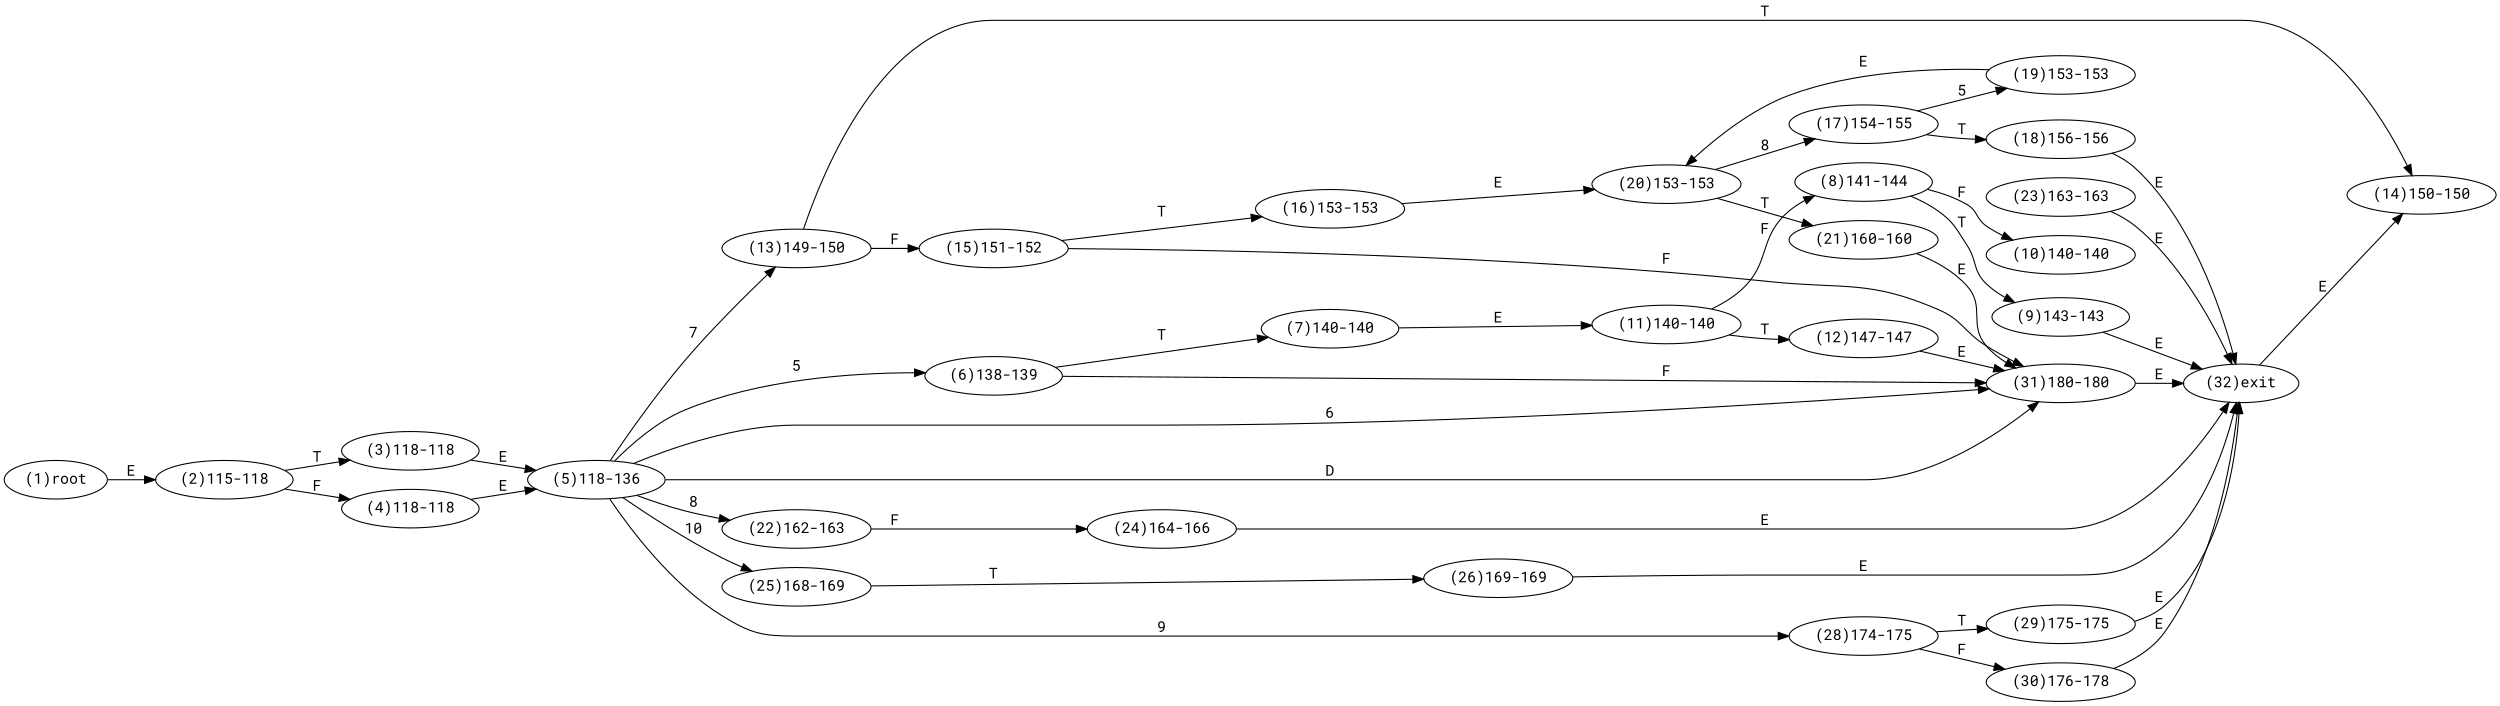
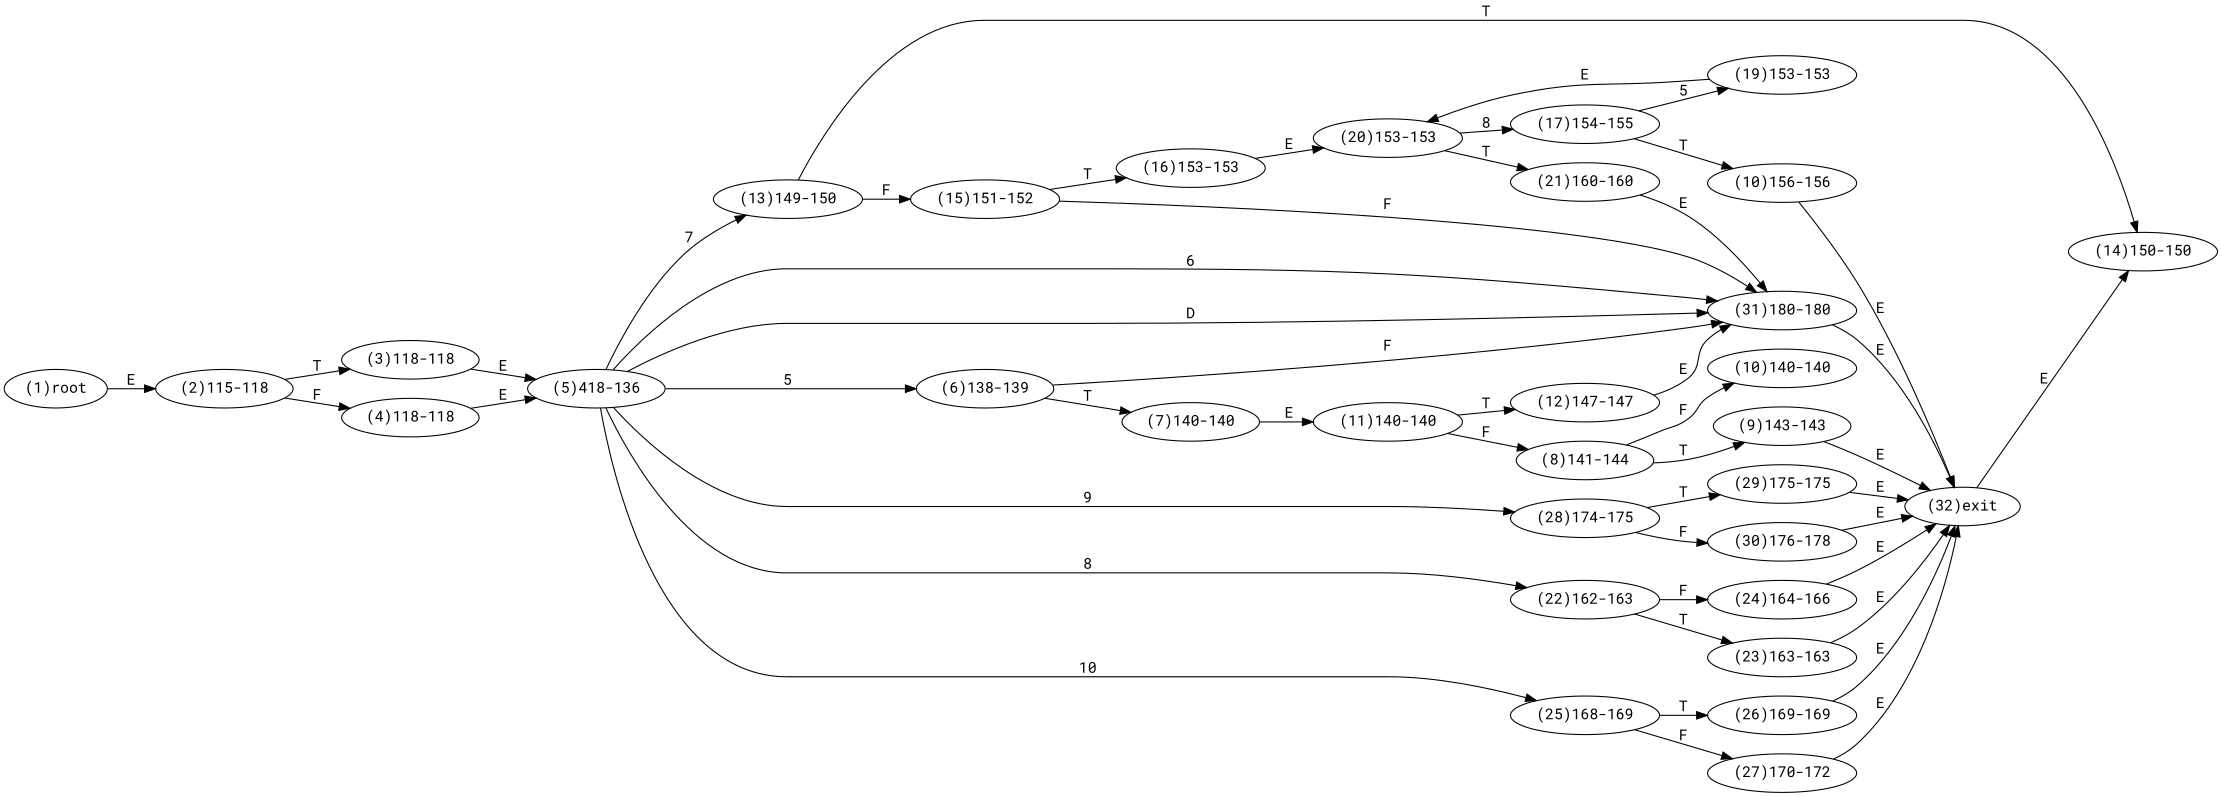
(2061, 139) -> (1782, 183)
(596, 480) -> (596, 389)
none -> (1678, 627)
none -> (1782, 773)
